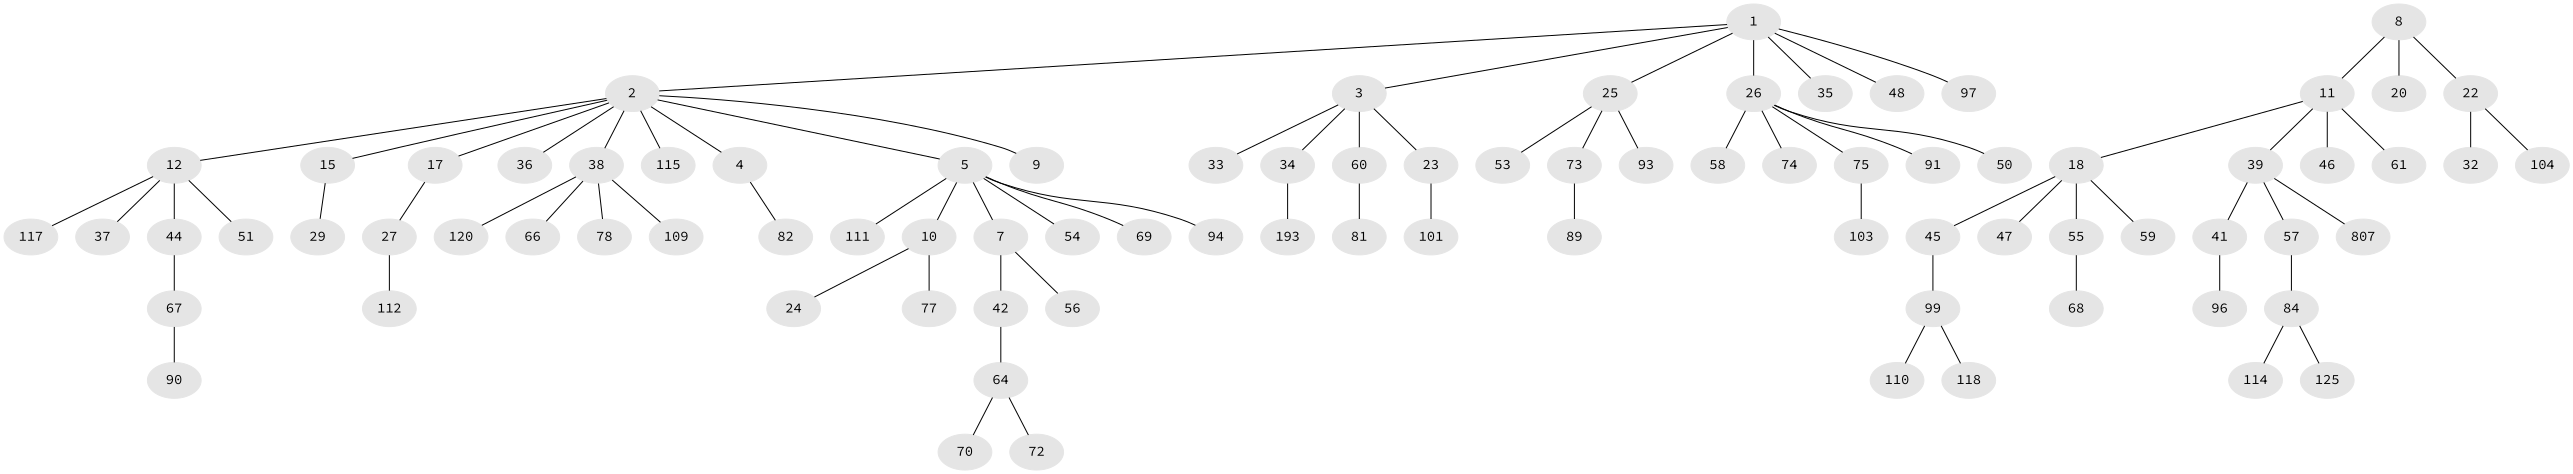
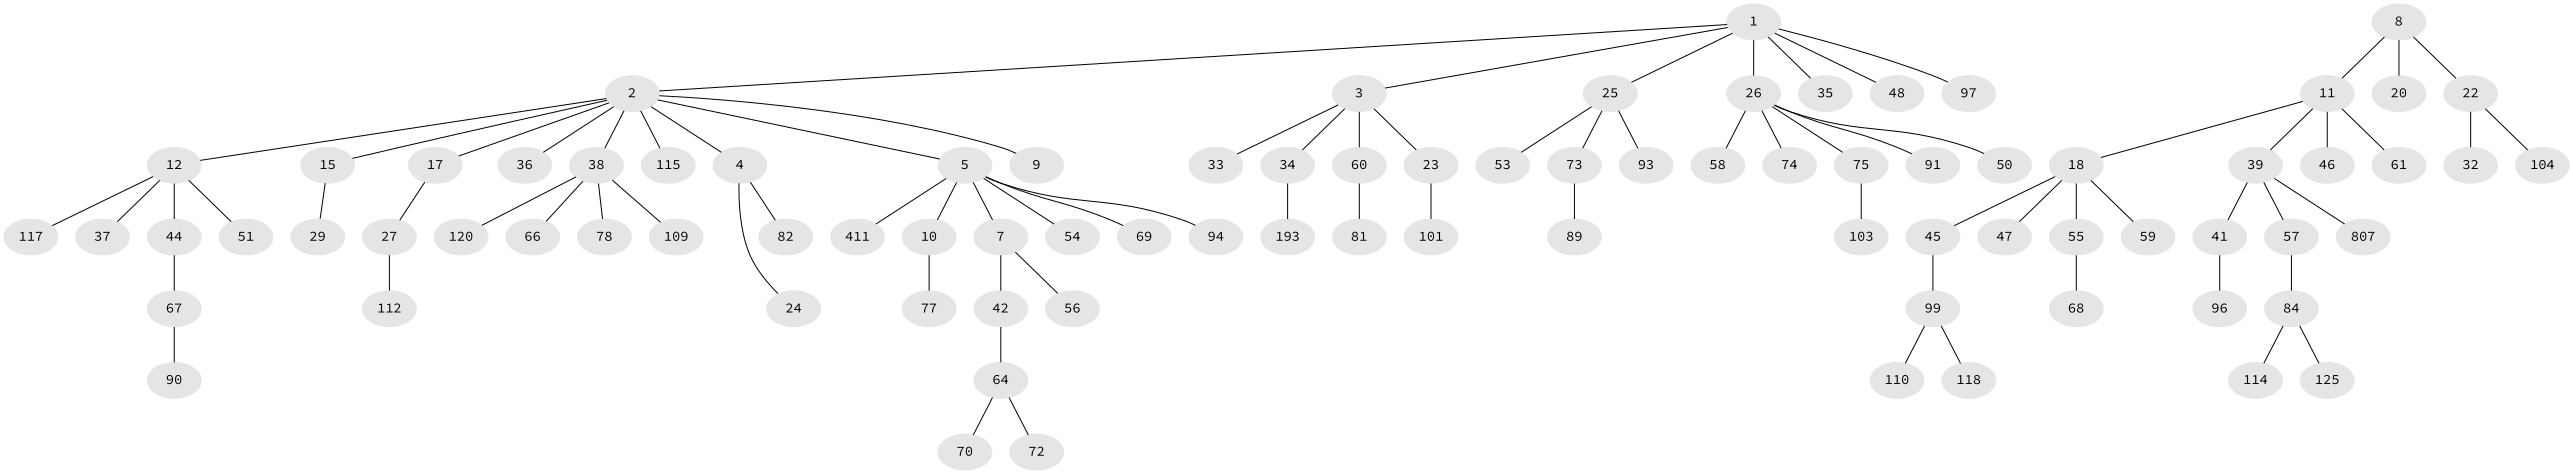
(857, 237) -> (857, 237)
(861, 273) -> (746, 243)
